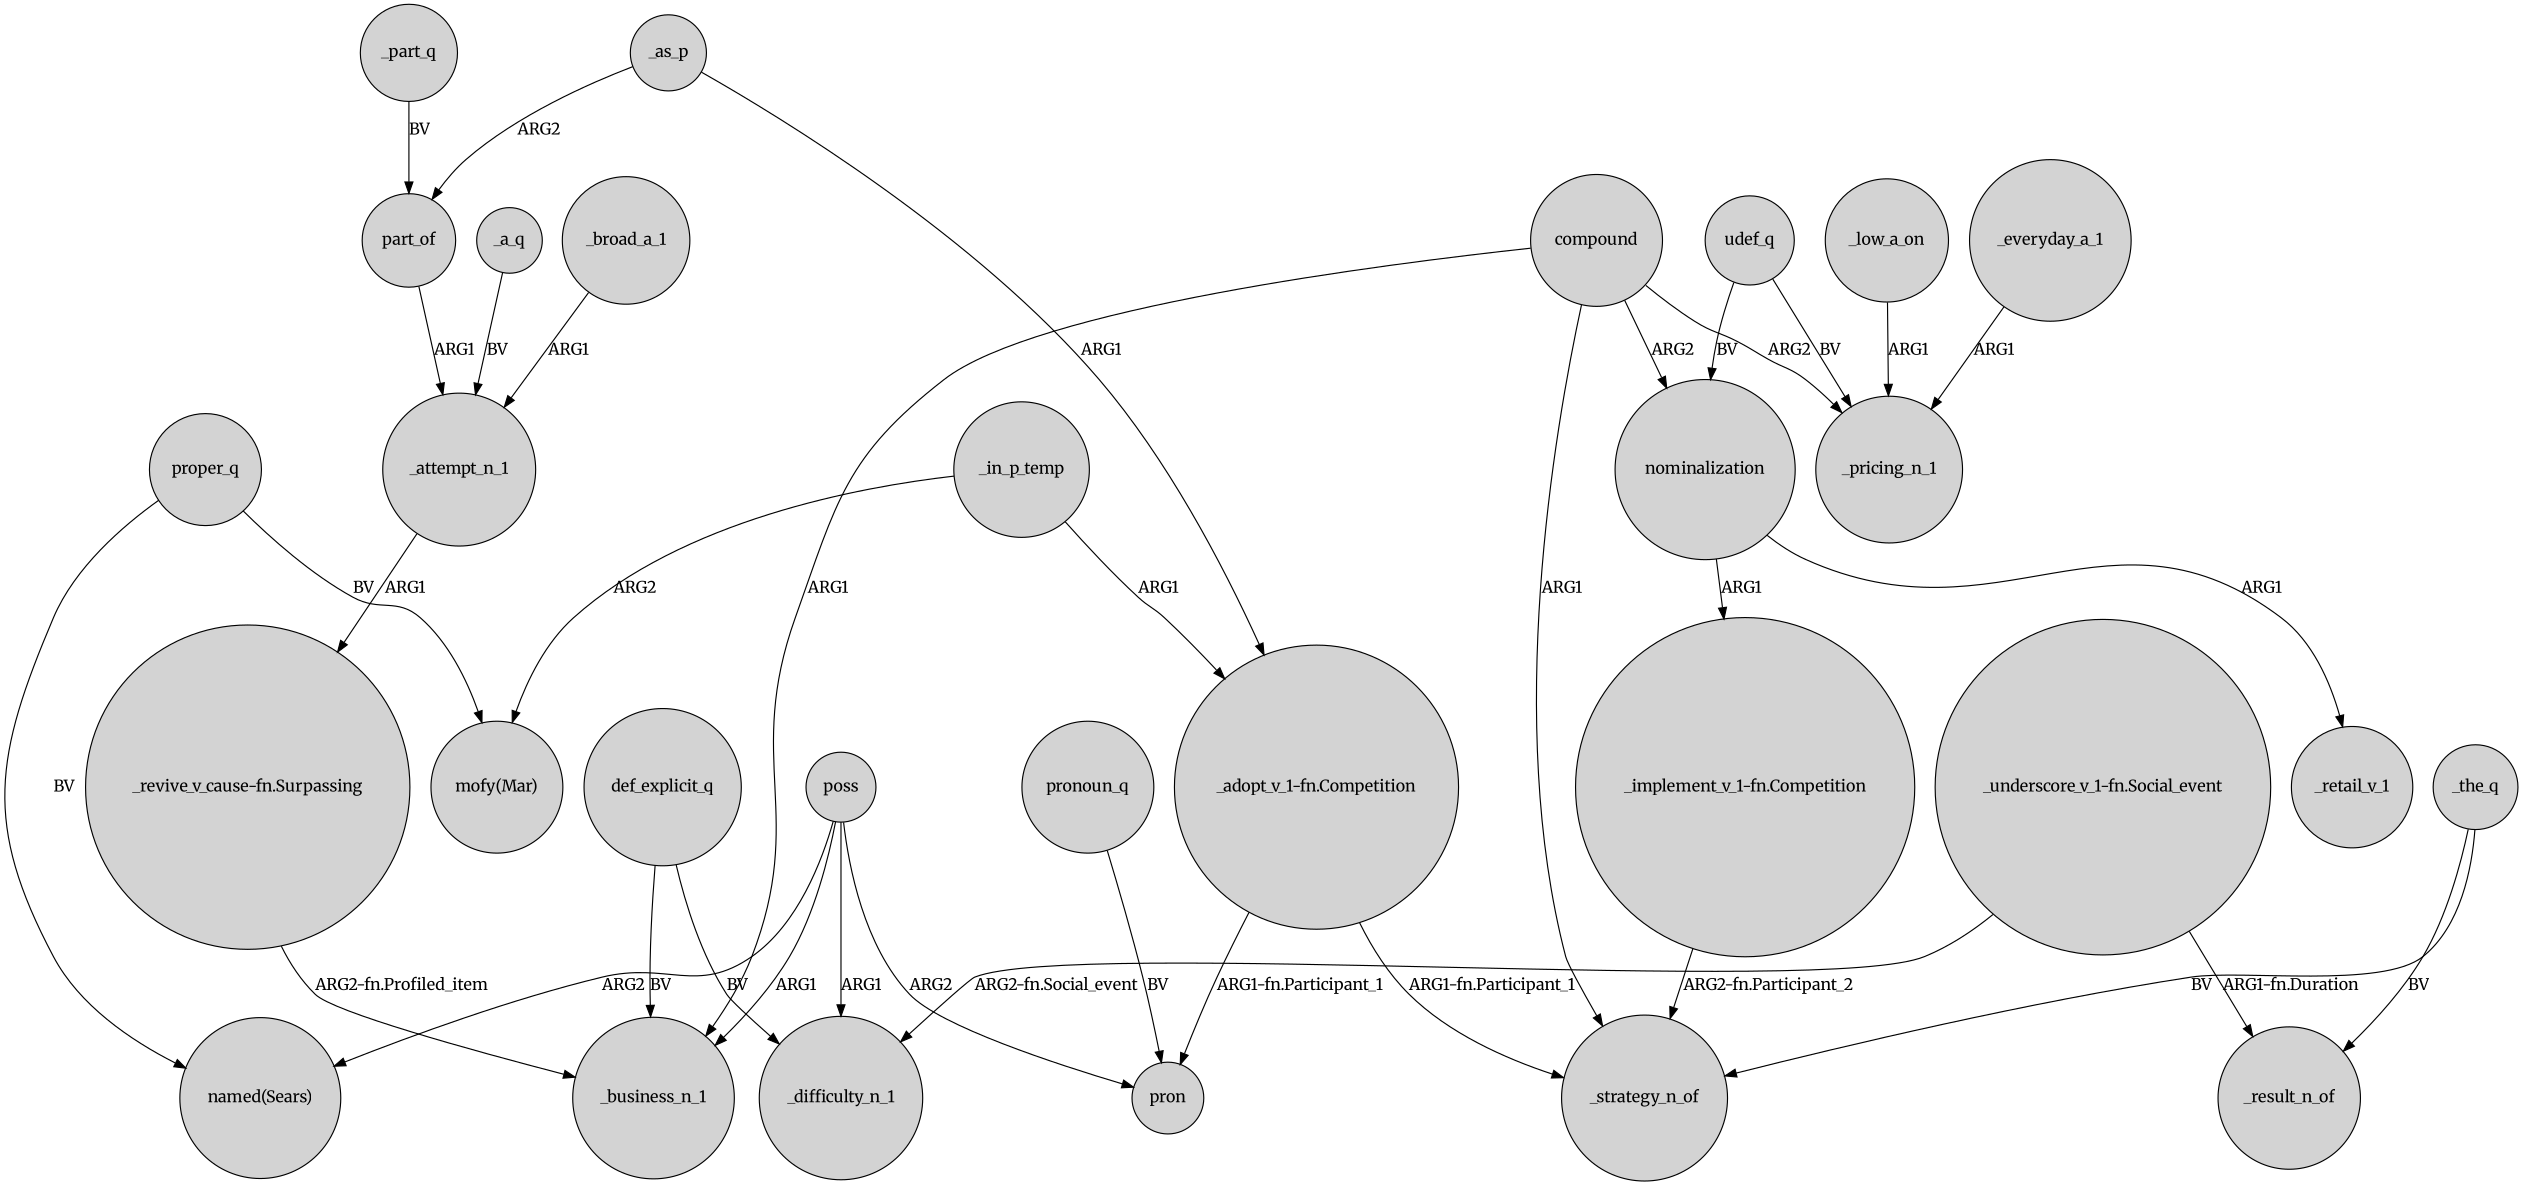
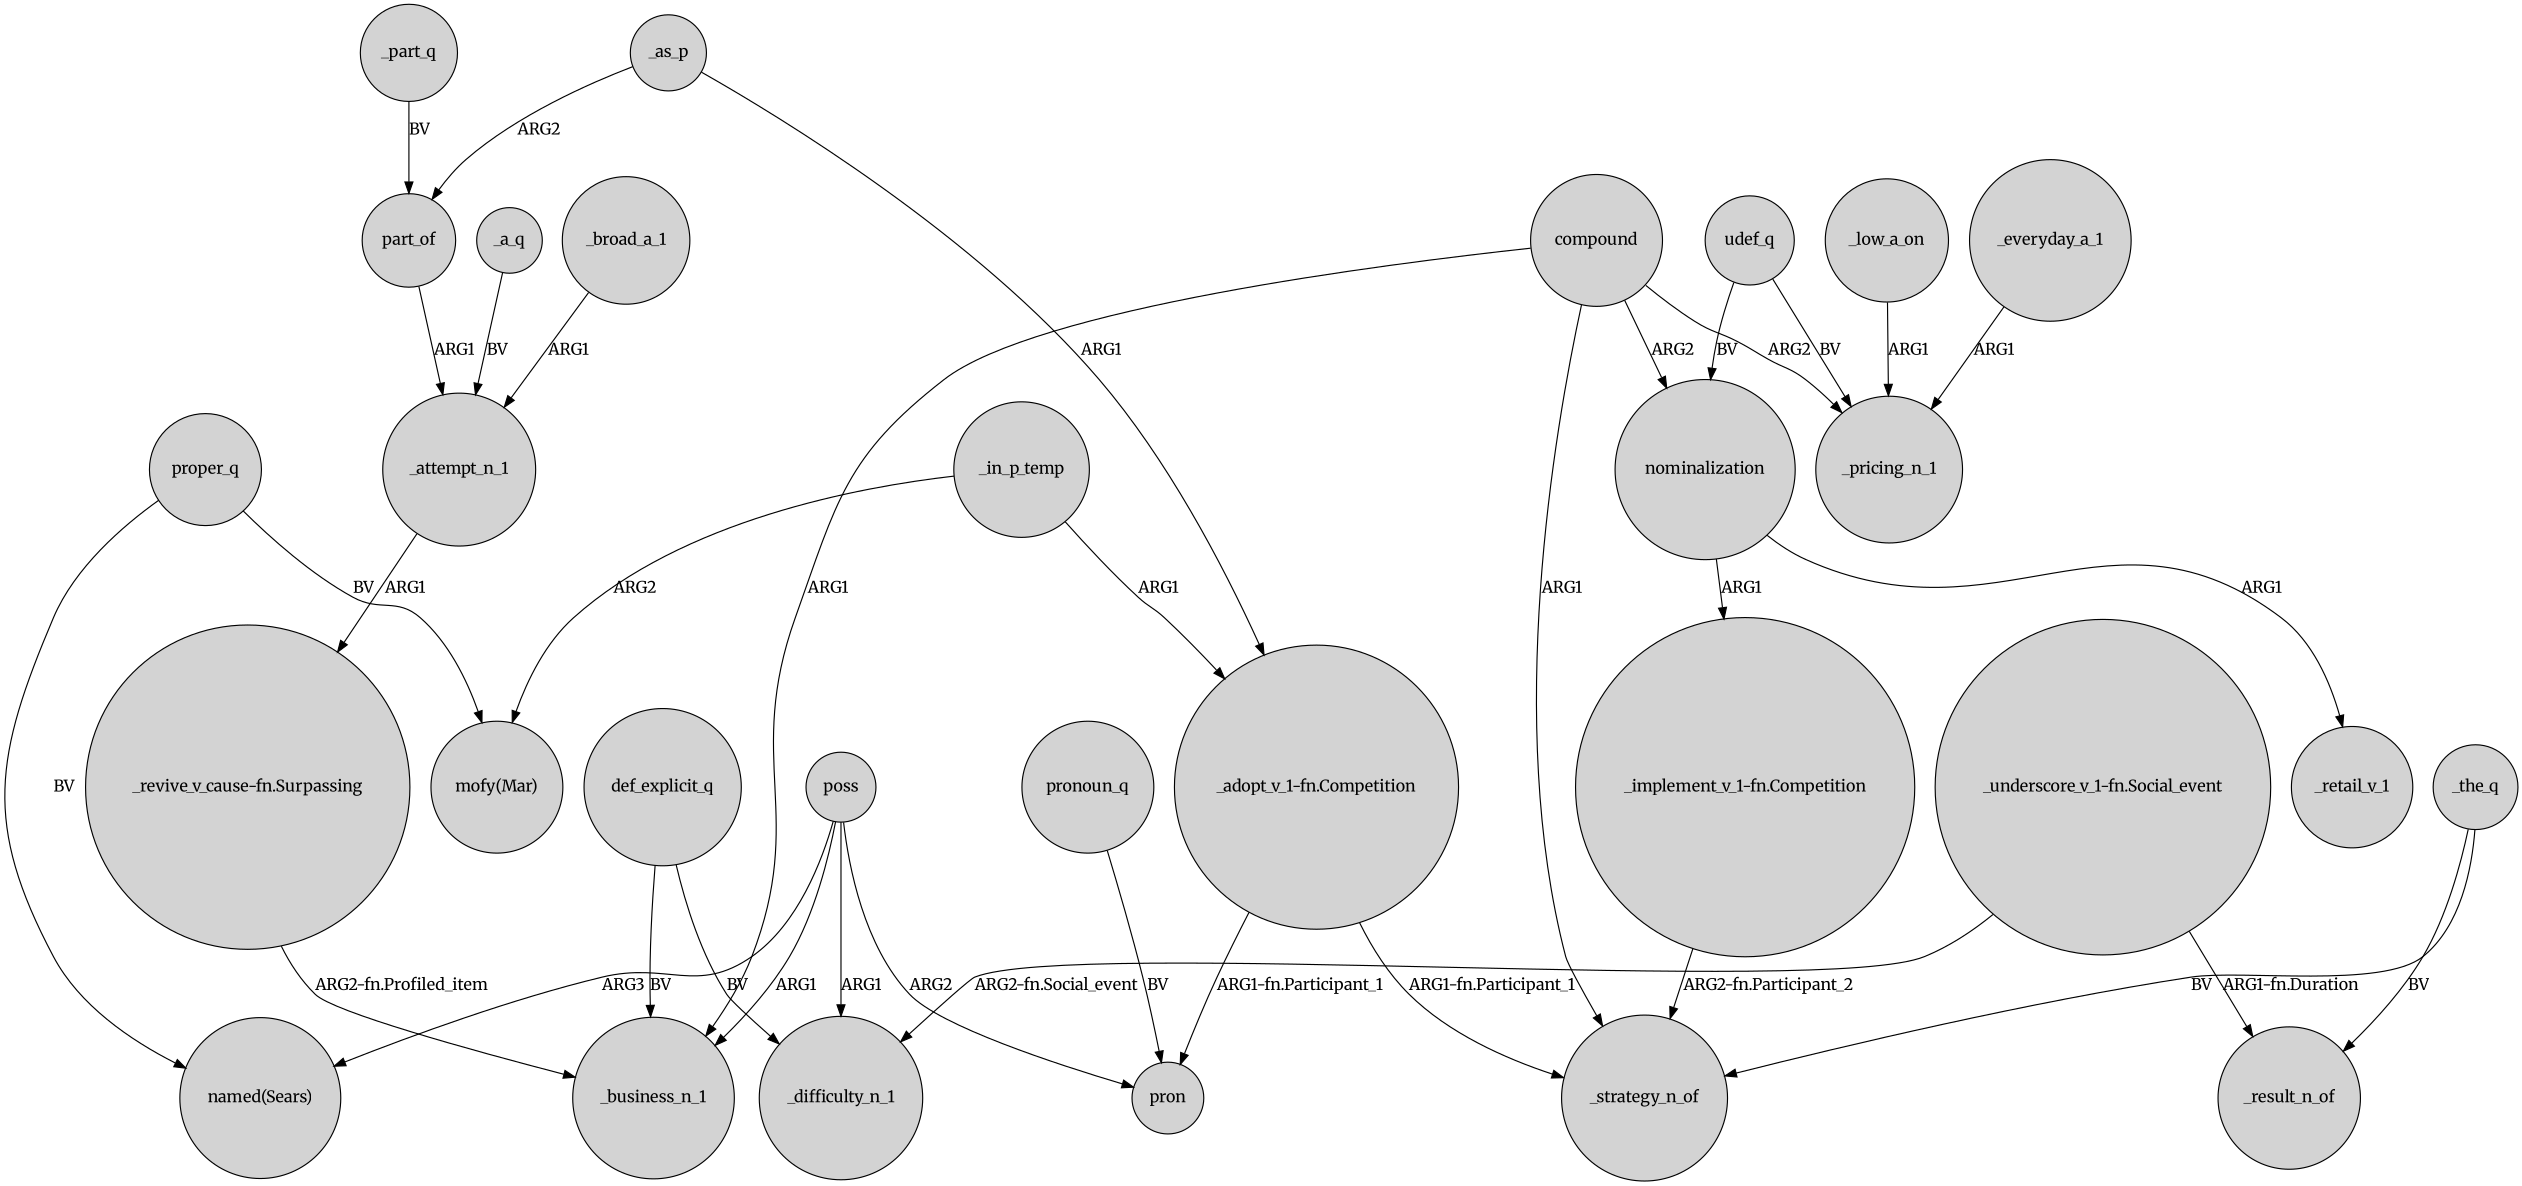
(624, 986) -> (624, 986)
